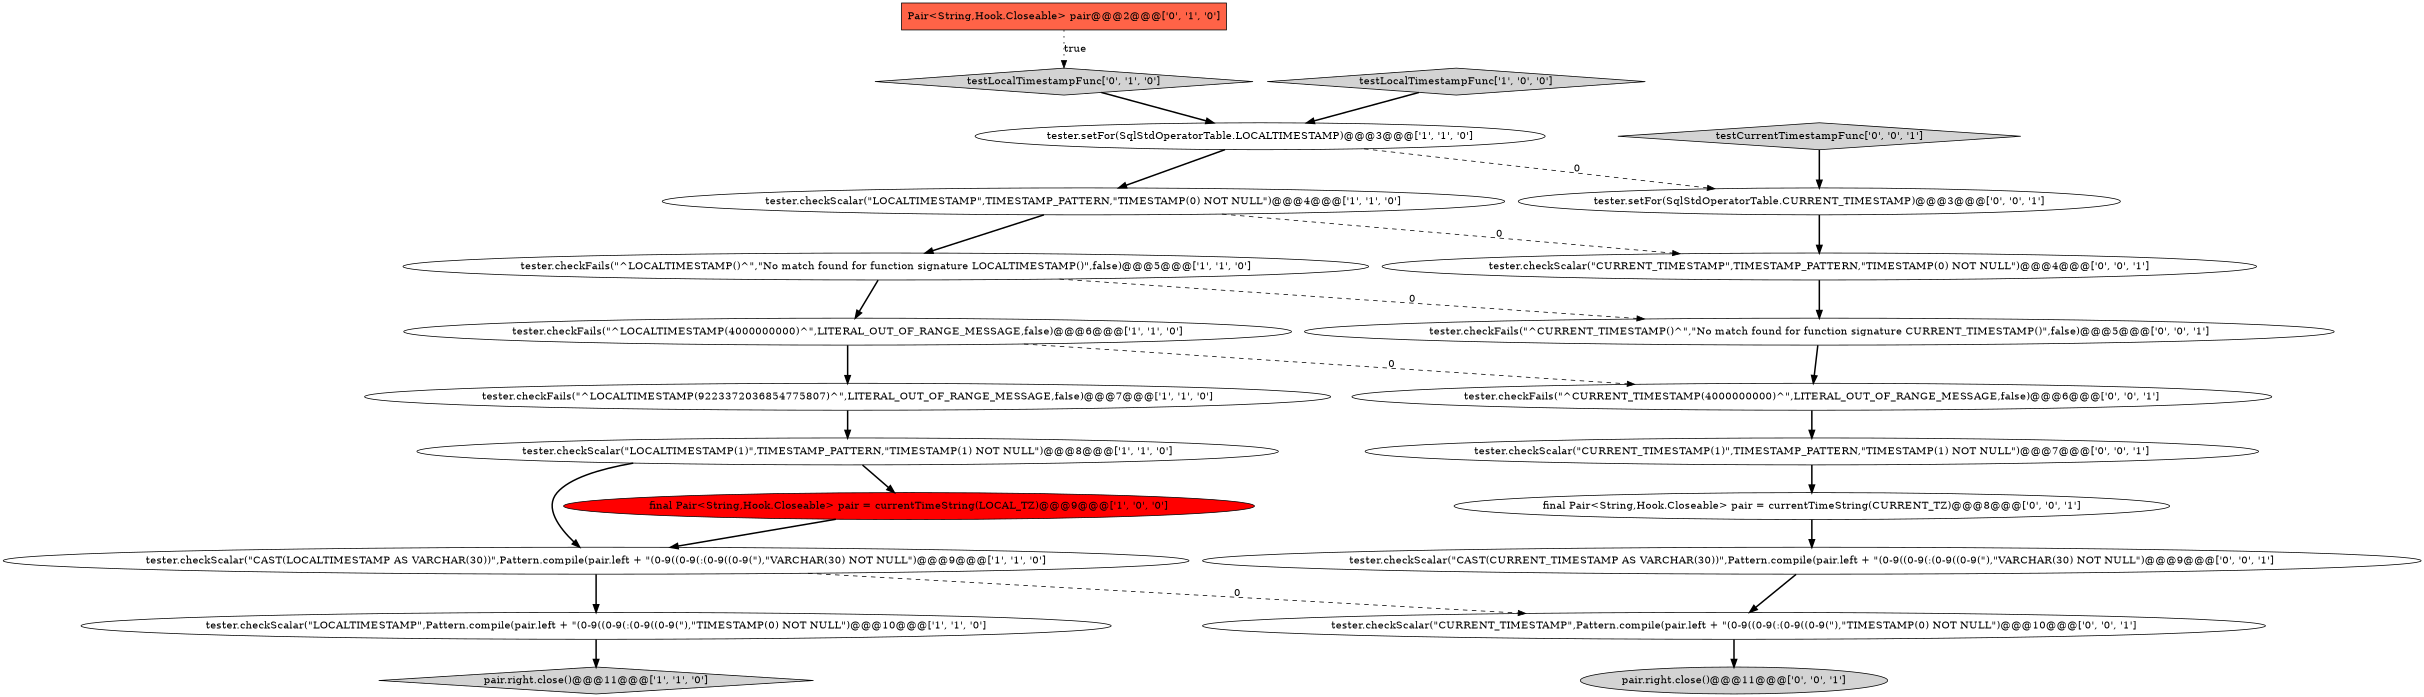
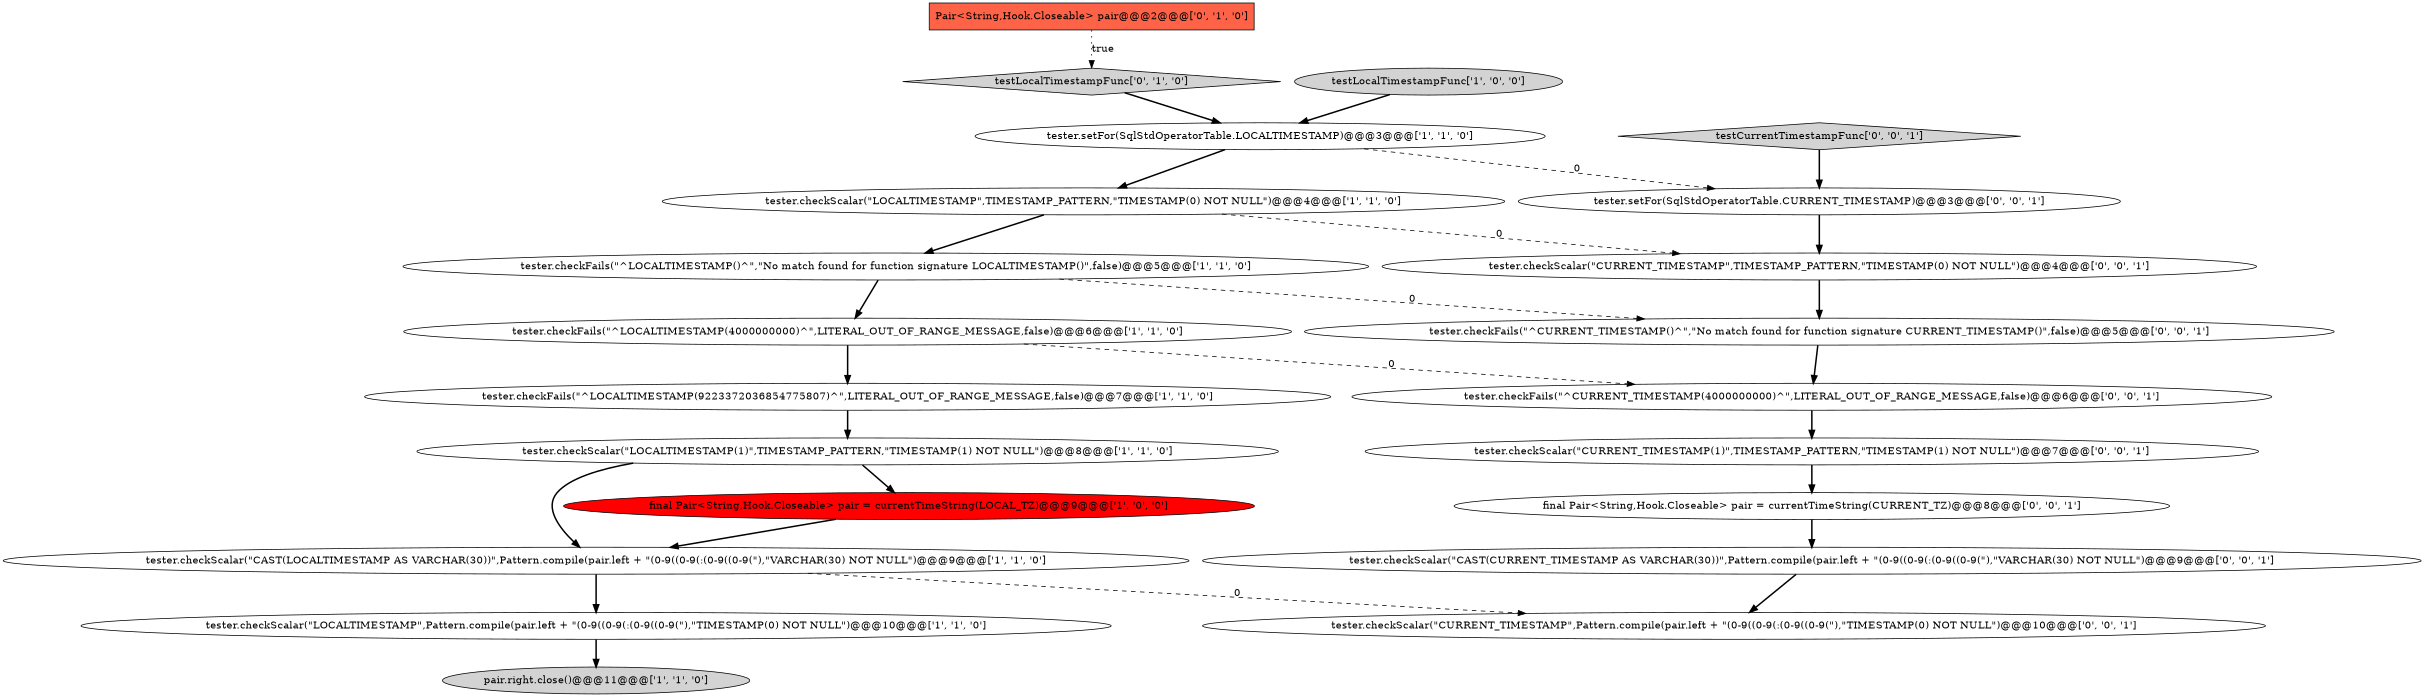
(1456, 82) -> (1429, 82)
(596, 680) -> (596, 680)
(1734, 680) -> none
